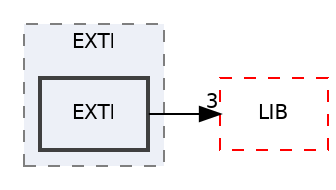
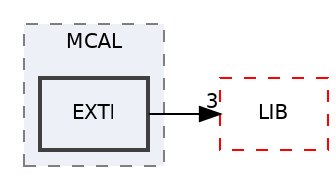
(94, 43) -> (94, 43)
